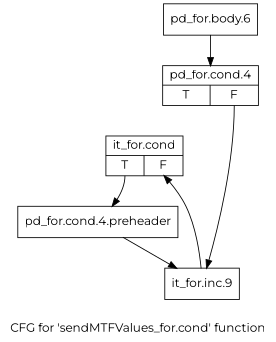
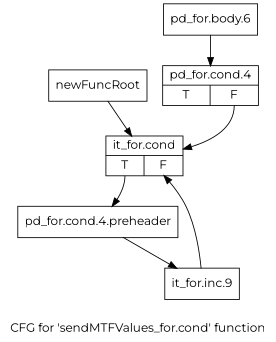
none -> (98, 86)
(226, 184) -> (220, 133)
